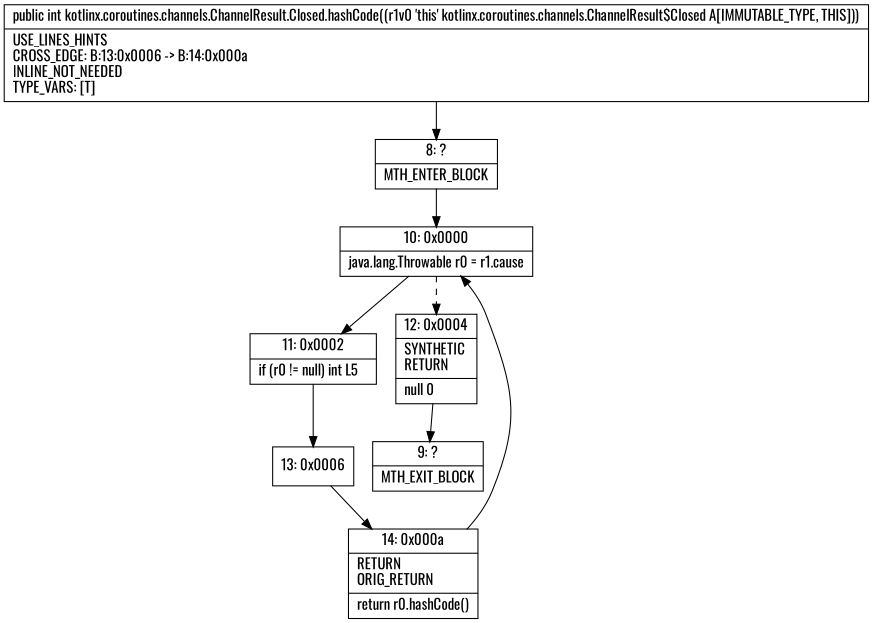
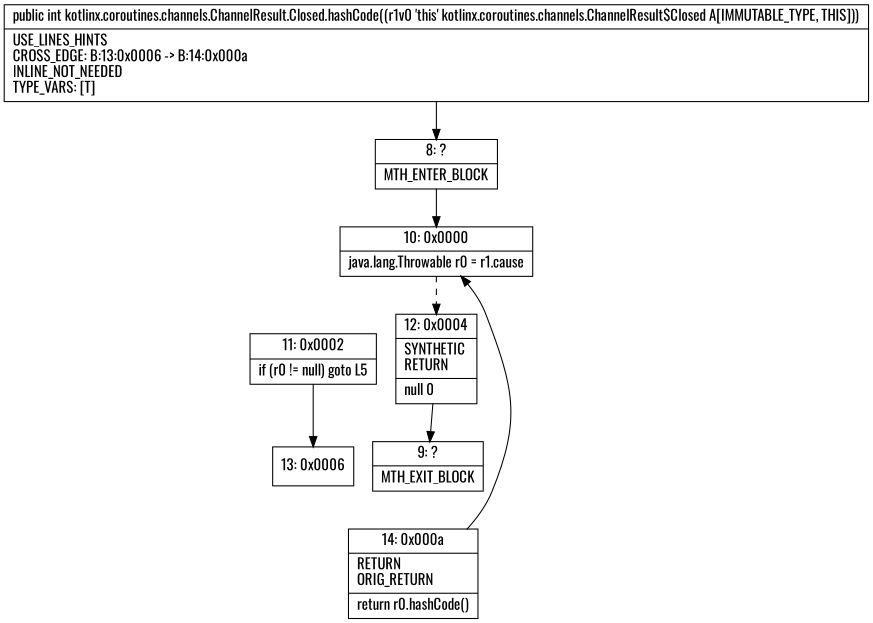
(379, 301) -> none
(308, 371) -> (313, 371)
(348, 504) -> none
